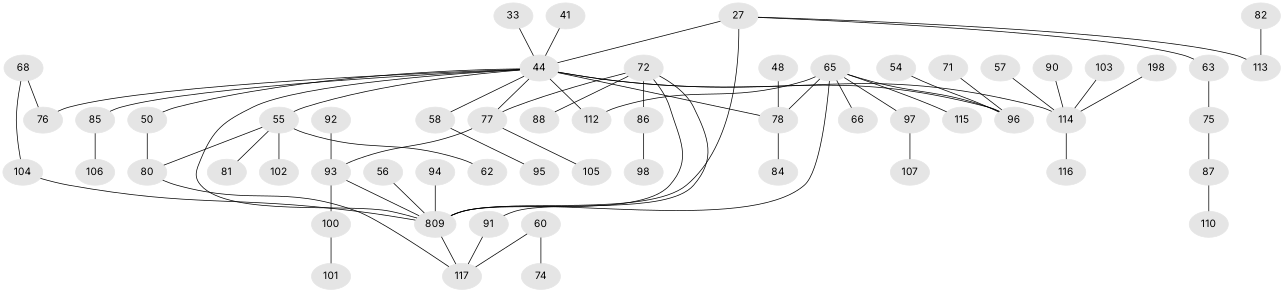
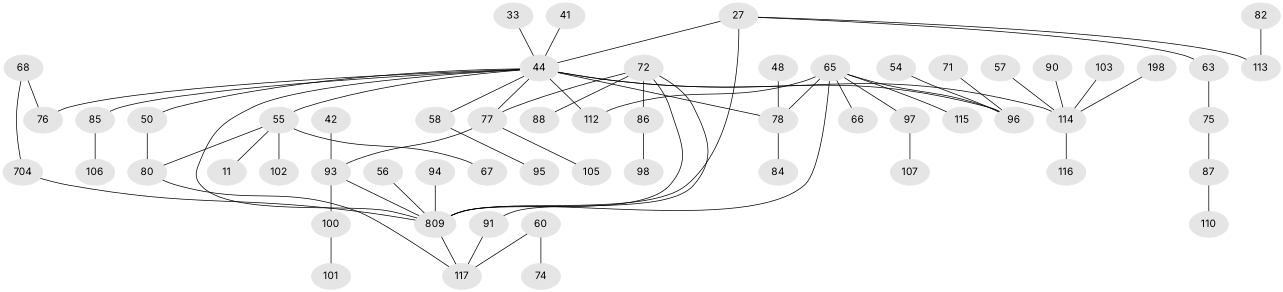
(331, 120) -> (331, 120)
(23, 172) -> (23, 172)
(227, 172) -> (227, 172)
(487, 172) -> (487, 172)
